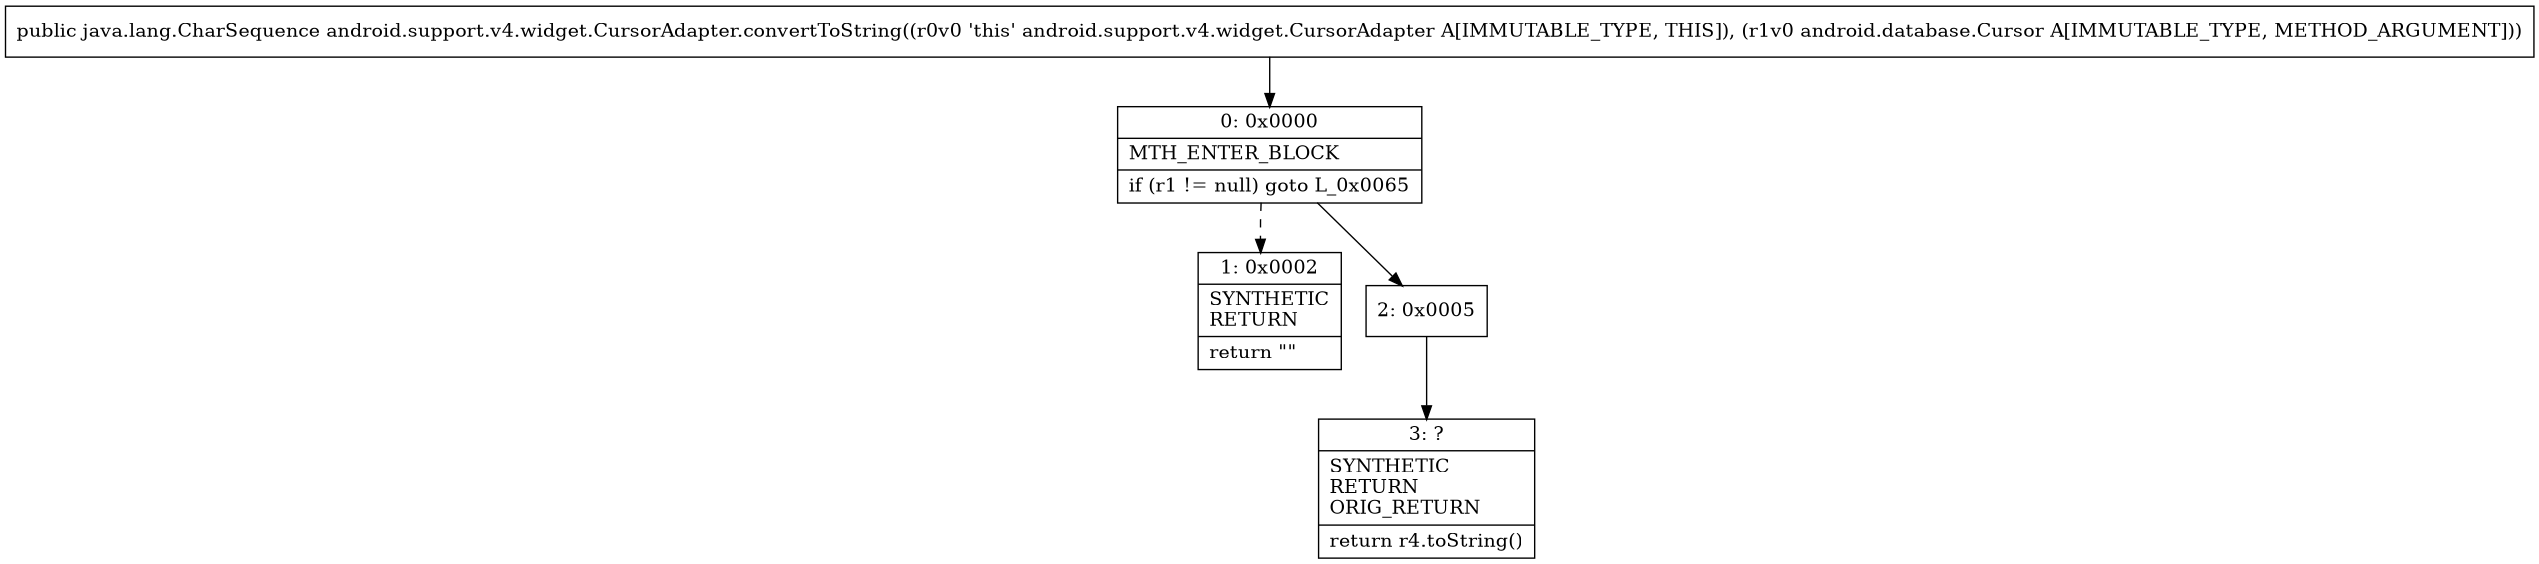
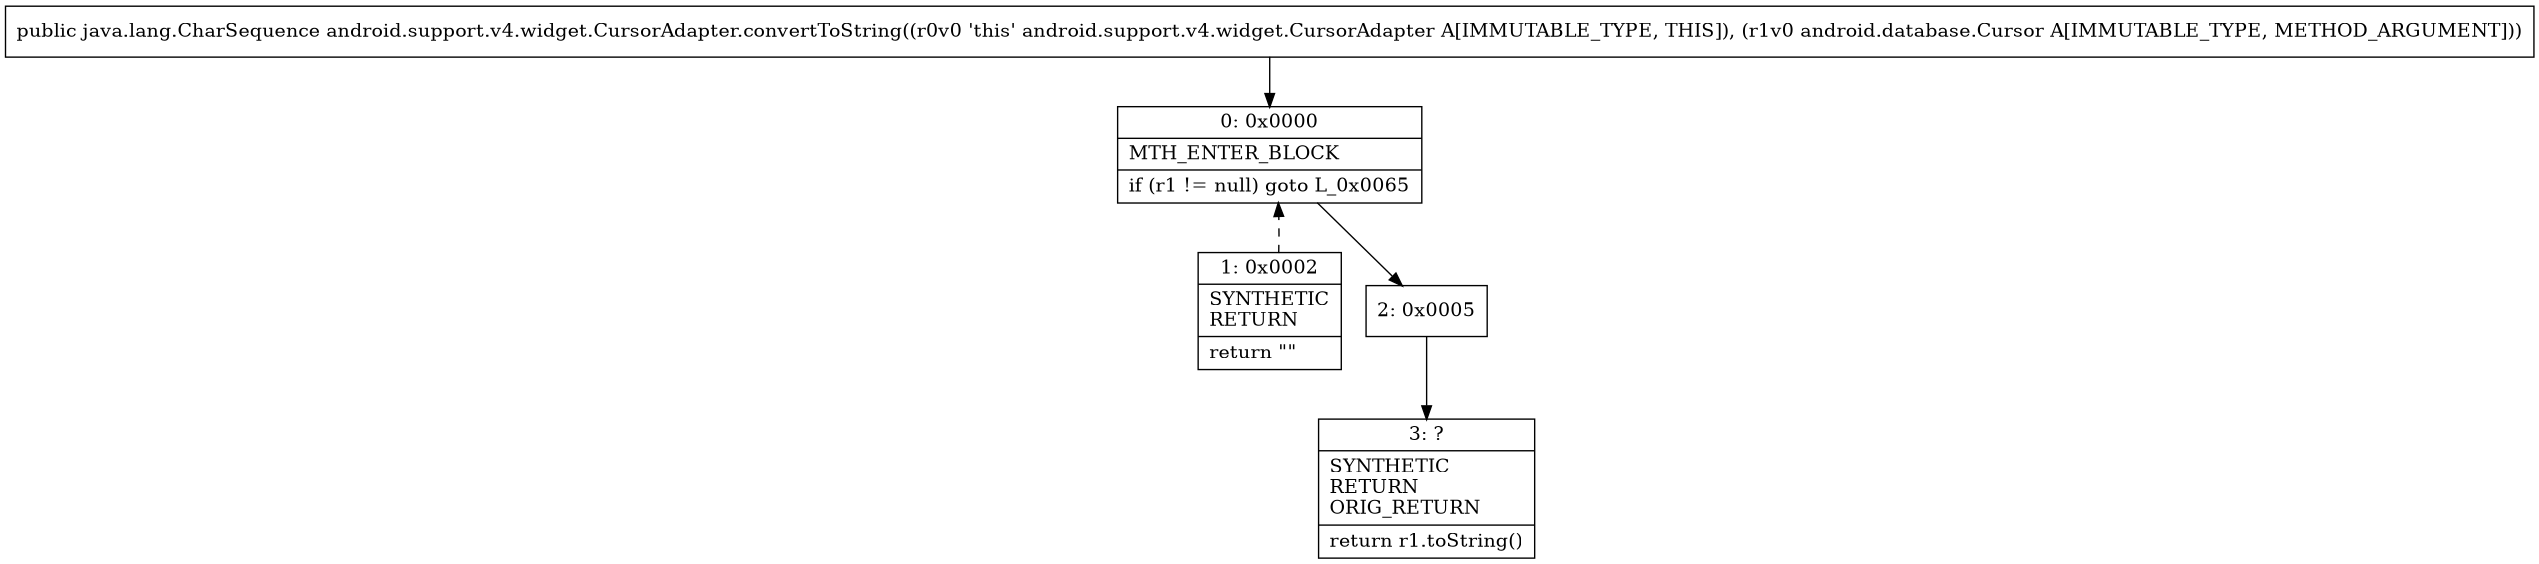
(1261, 221) -> (1279, 235)
(1427, 541) -> (1427, 541)
